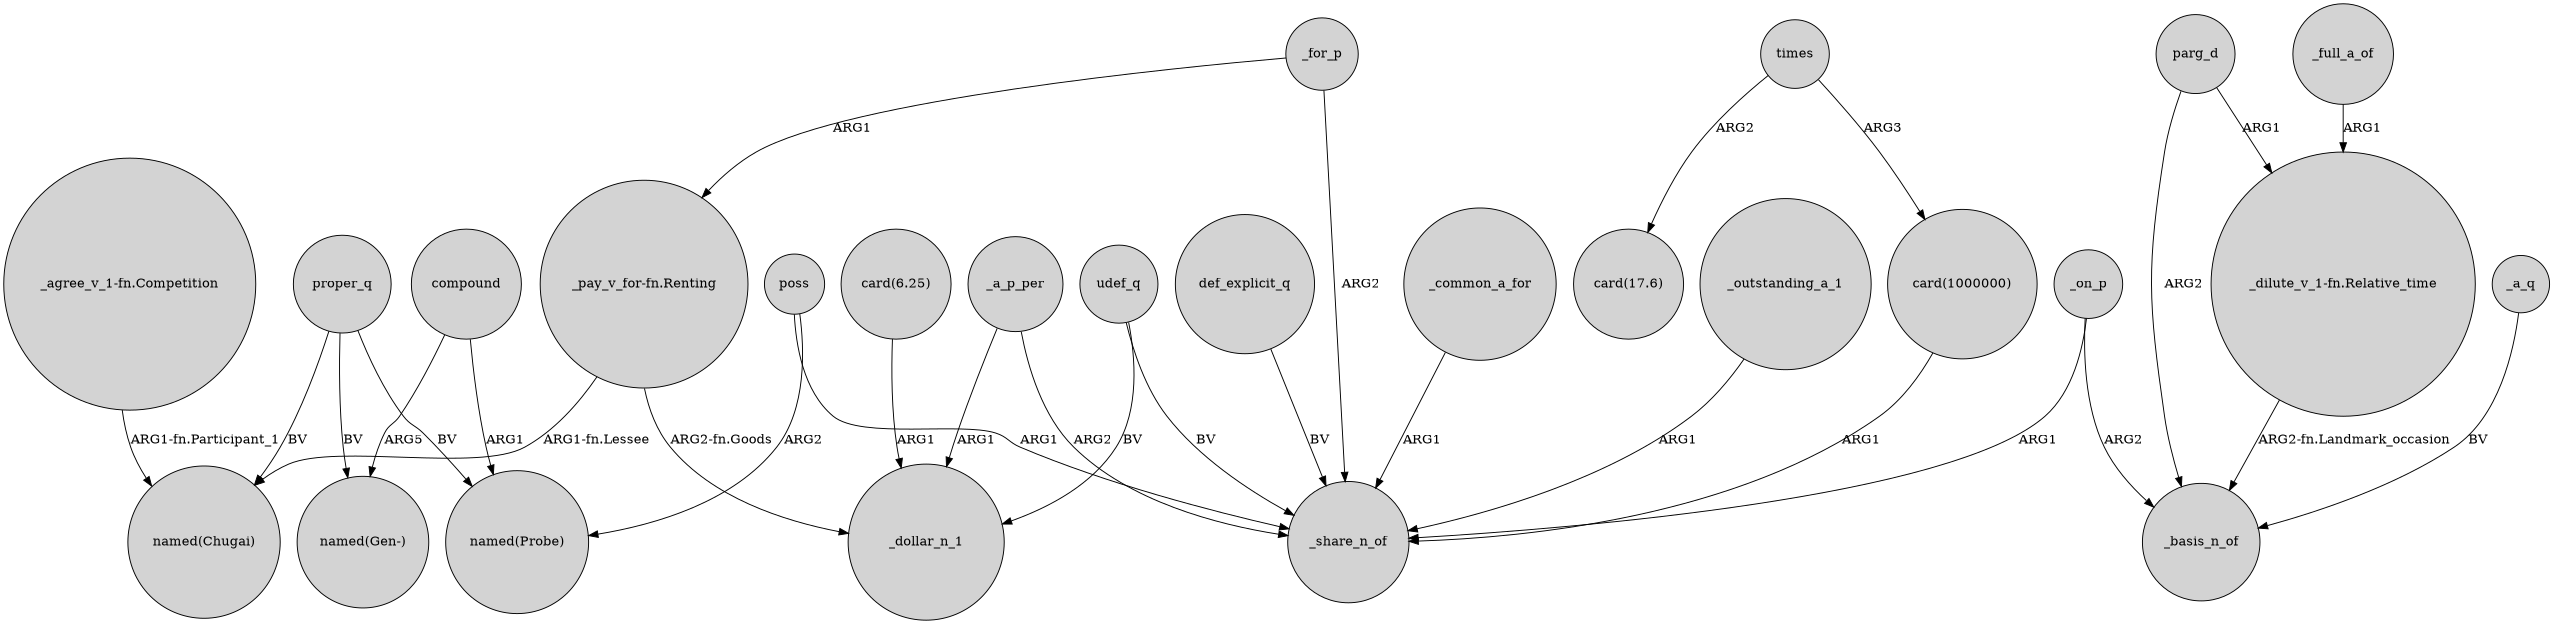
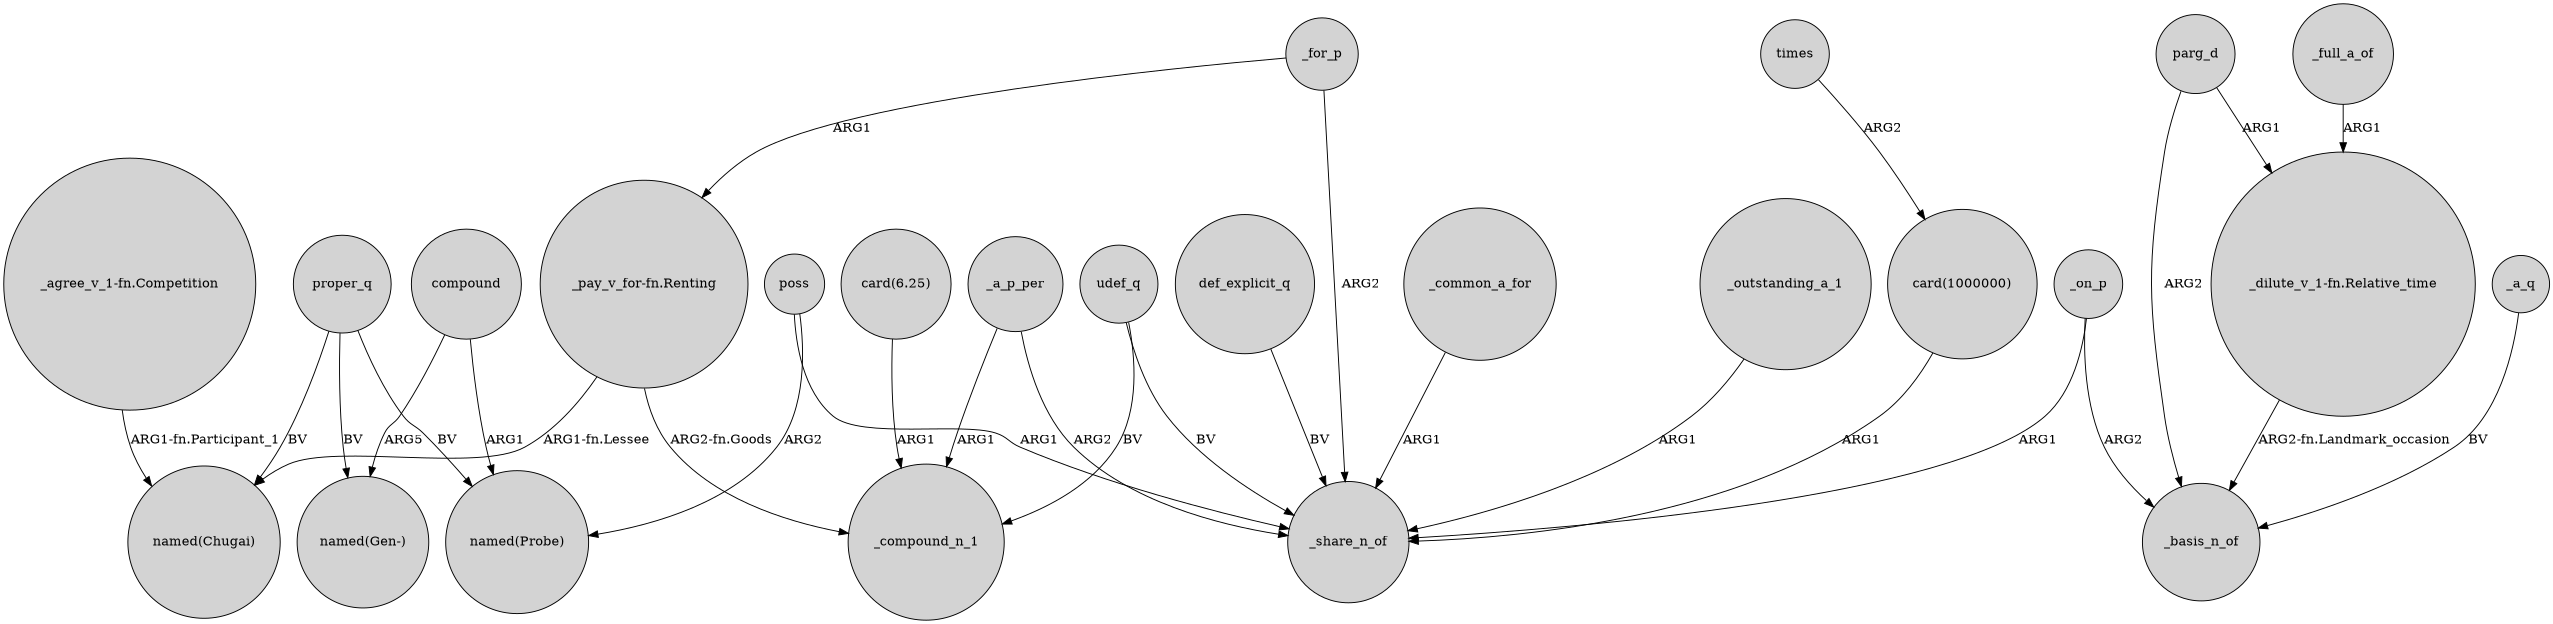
(1883, 128) -> (1883, 128)
(1629, 284) -> none
(926, 542) -> (926, 542)
